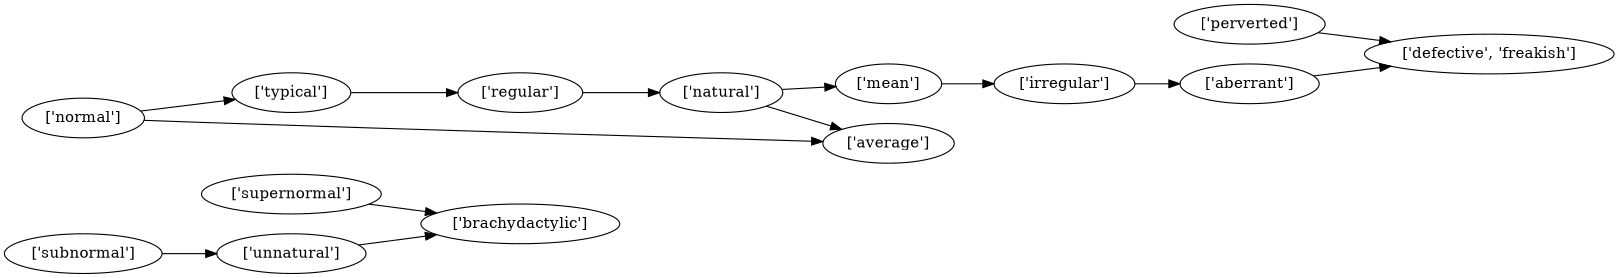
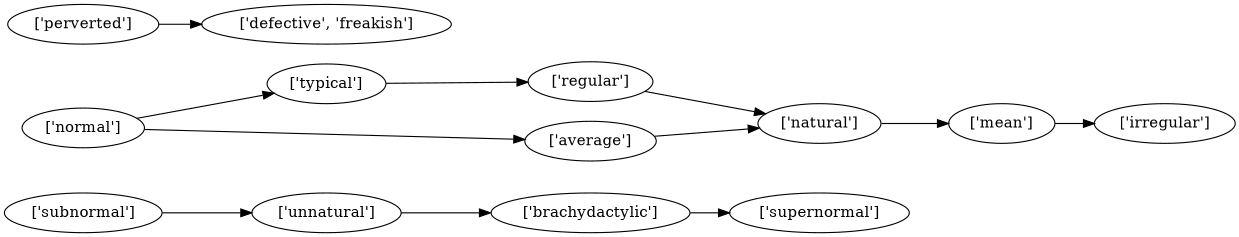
(1250, 84) -> none
(799, 116) -> (701, 133)
(397, 208) -> (704, 213)
